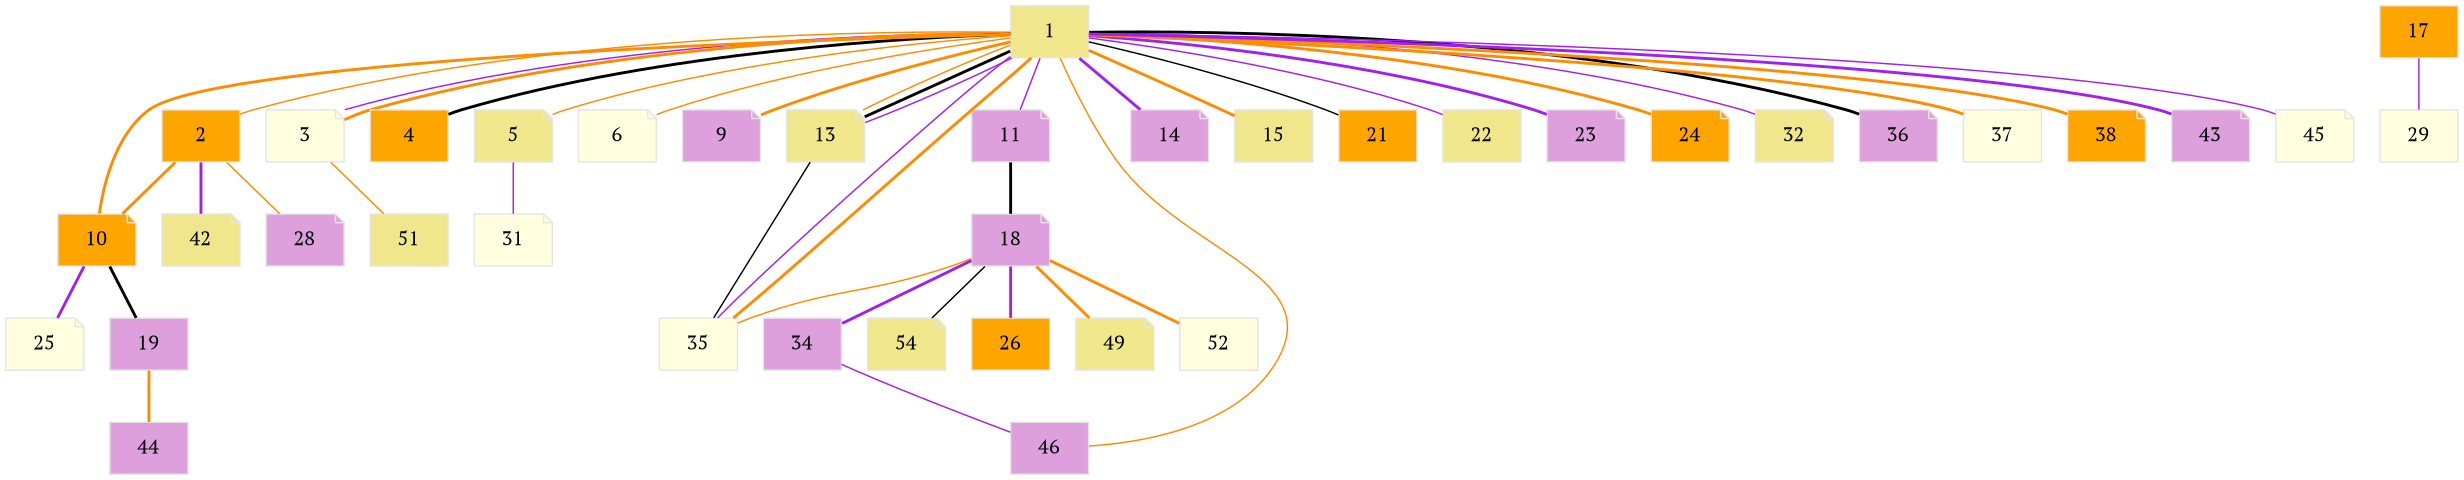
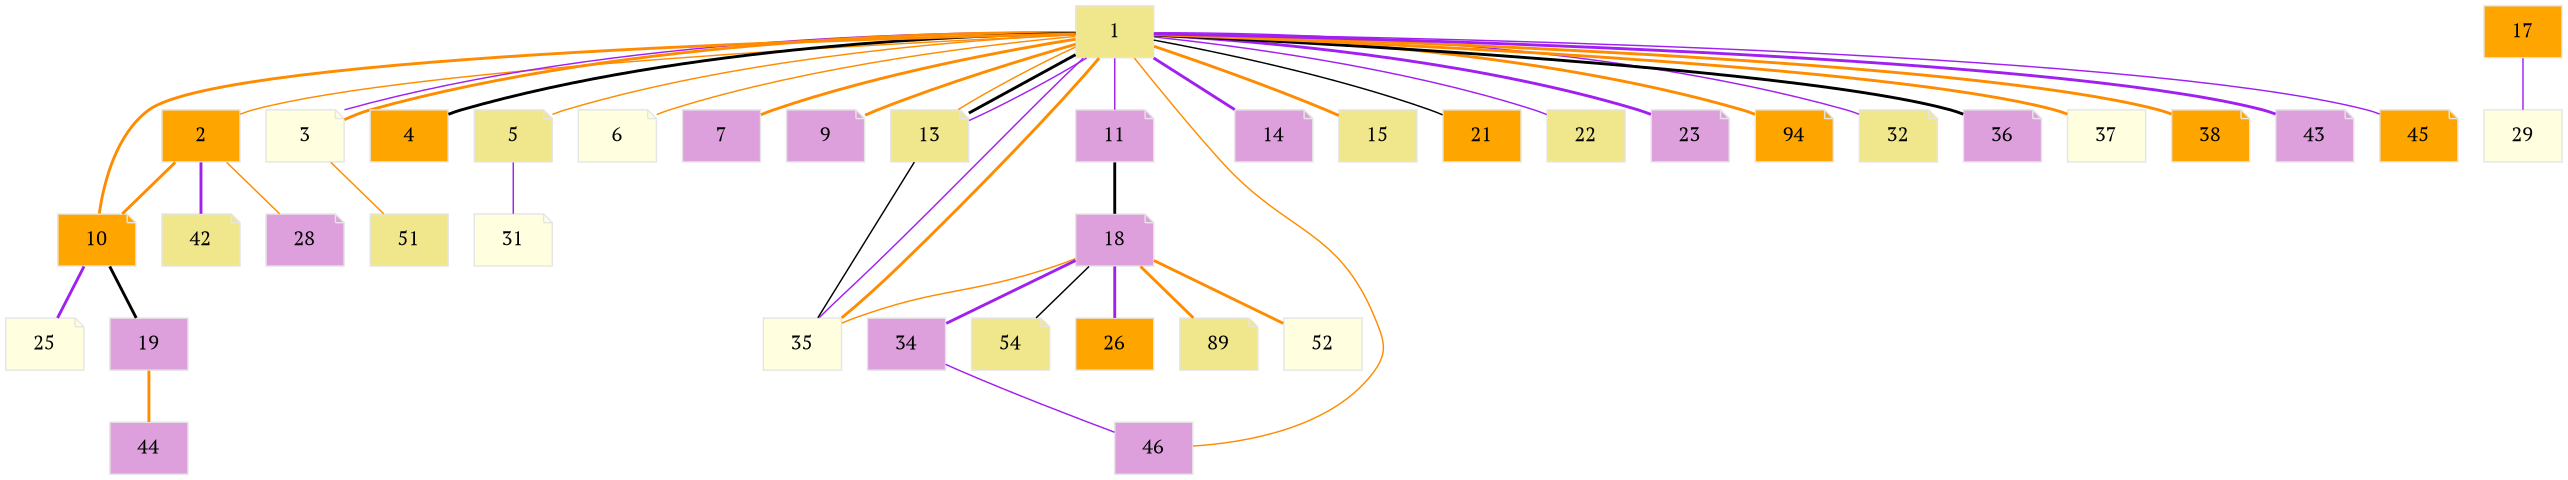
none -> (721, 136)
(1690, 136) -> (1794, 136)
(2315, 136) -> (2419, 136)
(1115, 344) -> (1219, 344)
